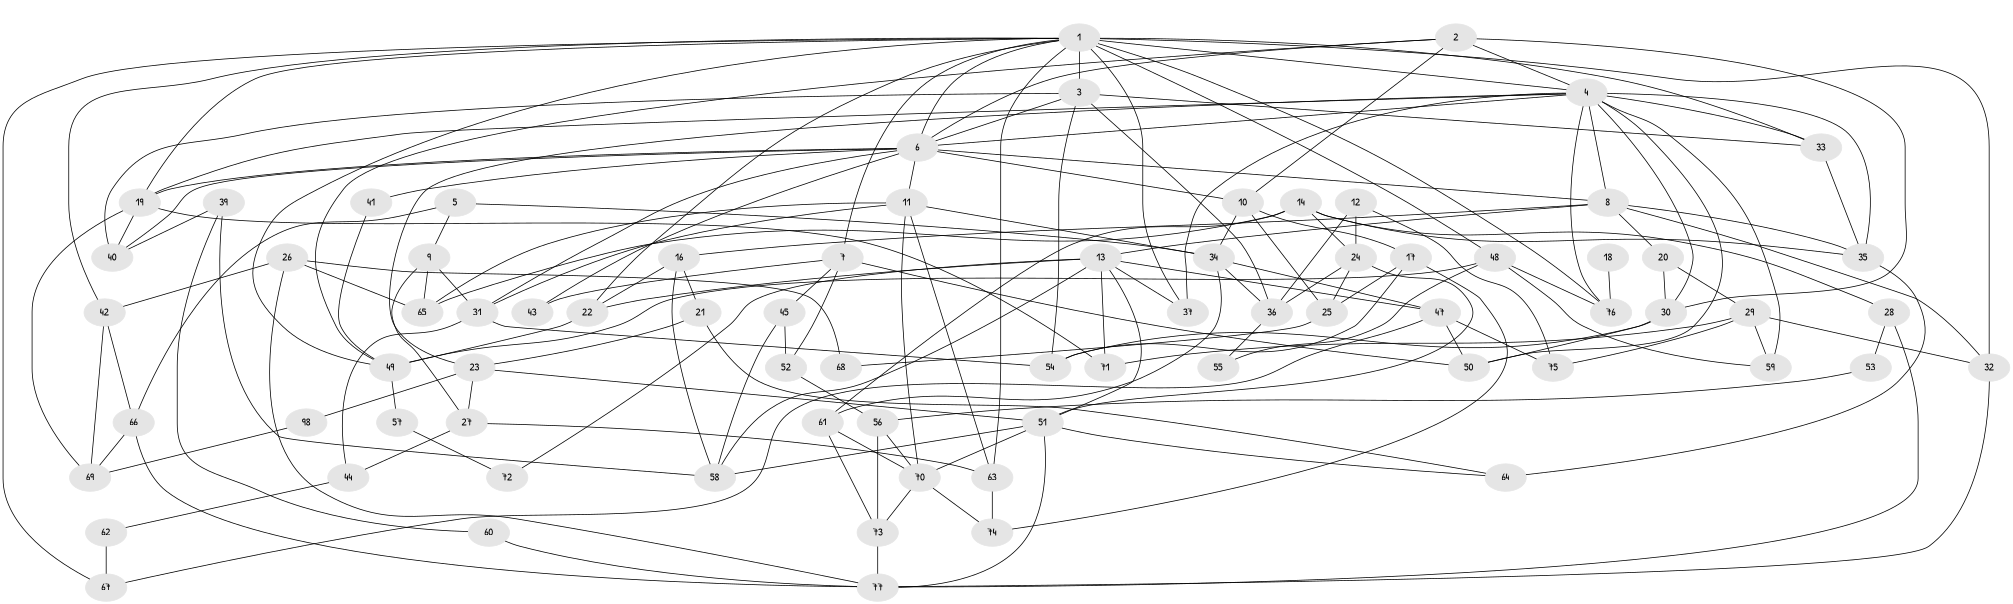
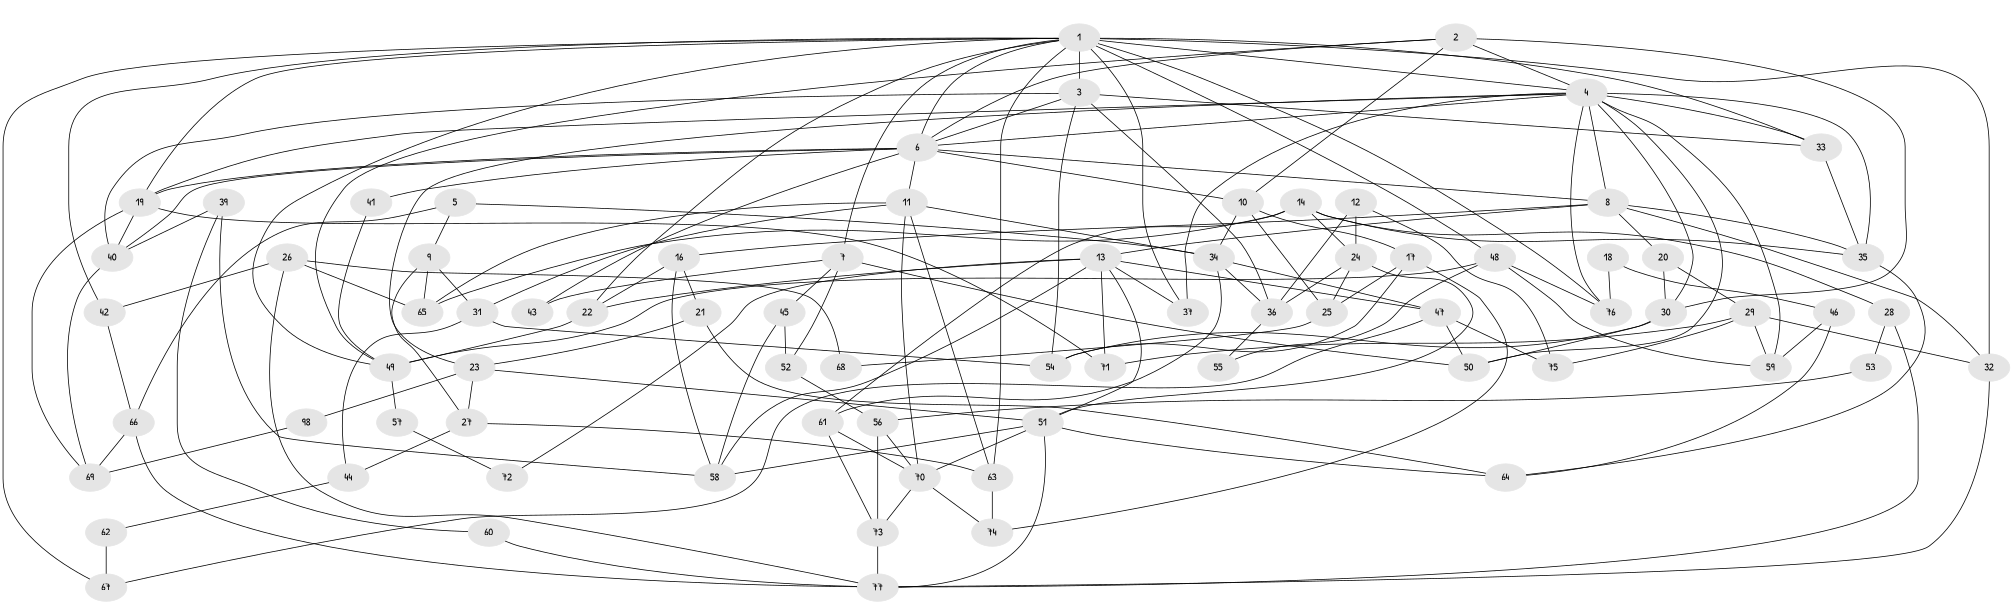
(685, 199) -> none
none -> (1834, 313)
(97, 395) -> (68, 363)
